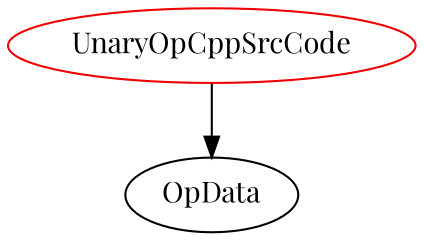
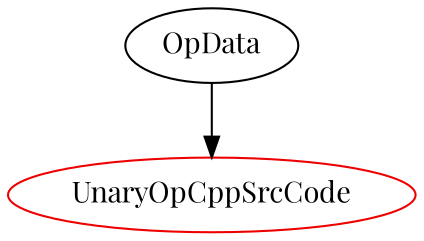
(212, 110) -> (212, 110)
